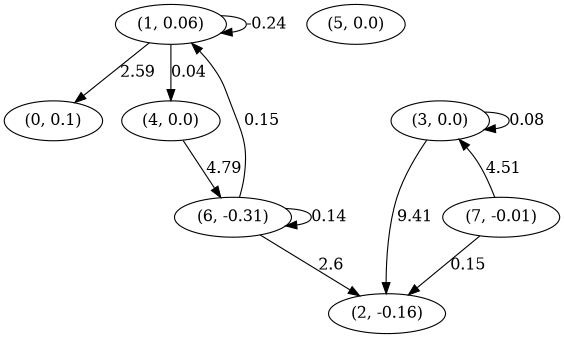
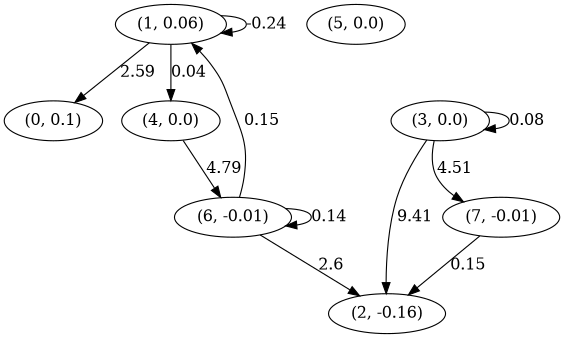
(483, 171) -> (435, 172)
(233, 217) -> (233, 217)
